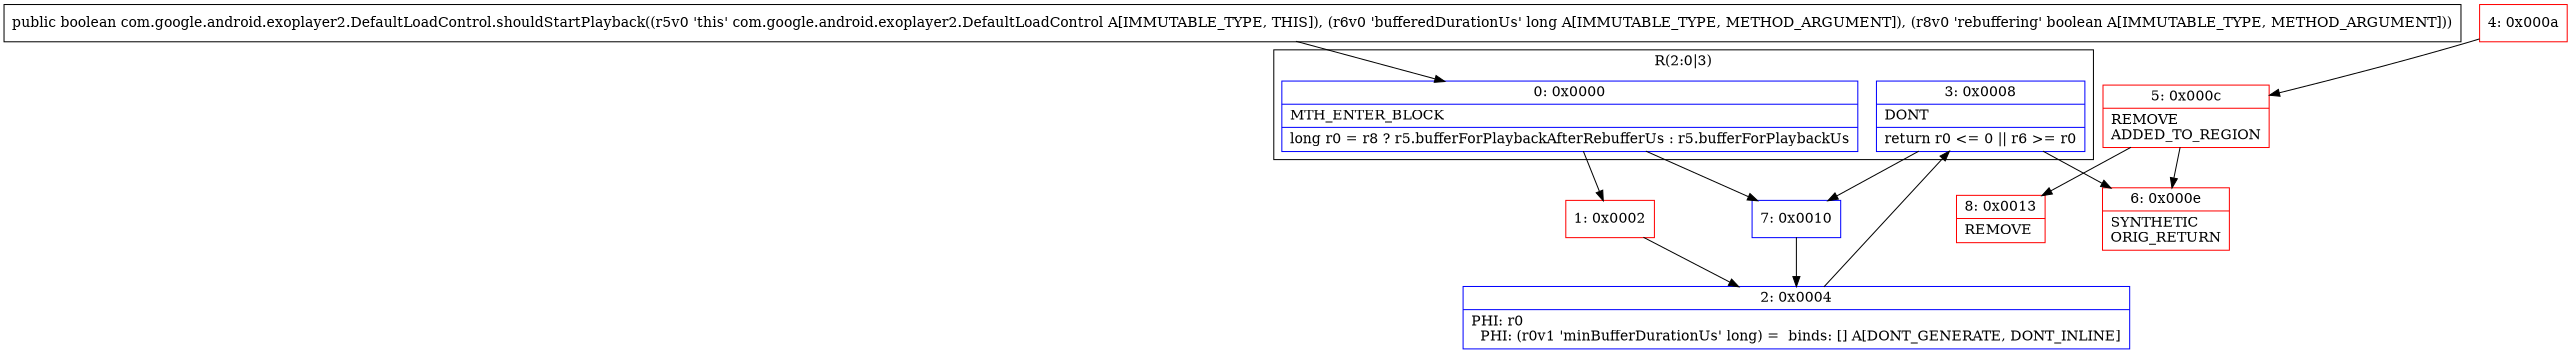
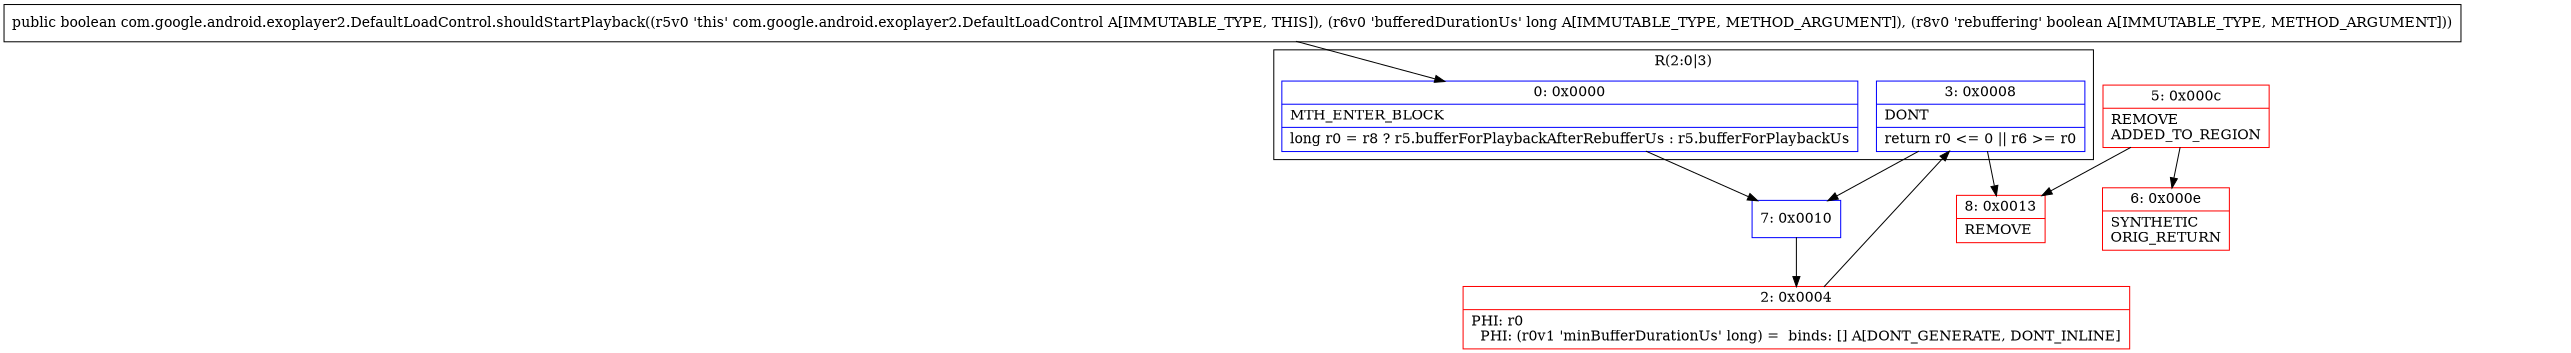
(2523, 23) -> none
(2072, 167) -> (1991, 168)
(1610, 219) -> none
(1796, 318) -> (1796, 318)
